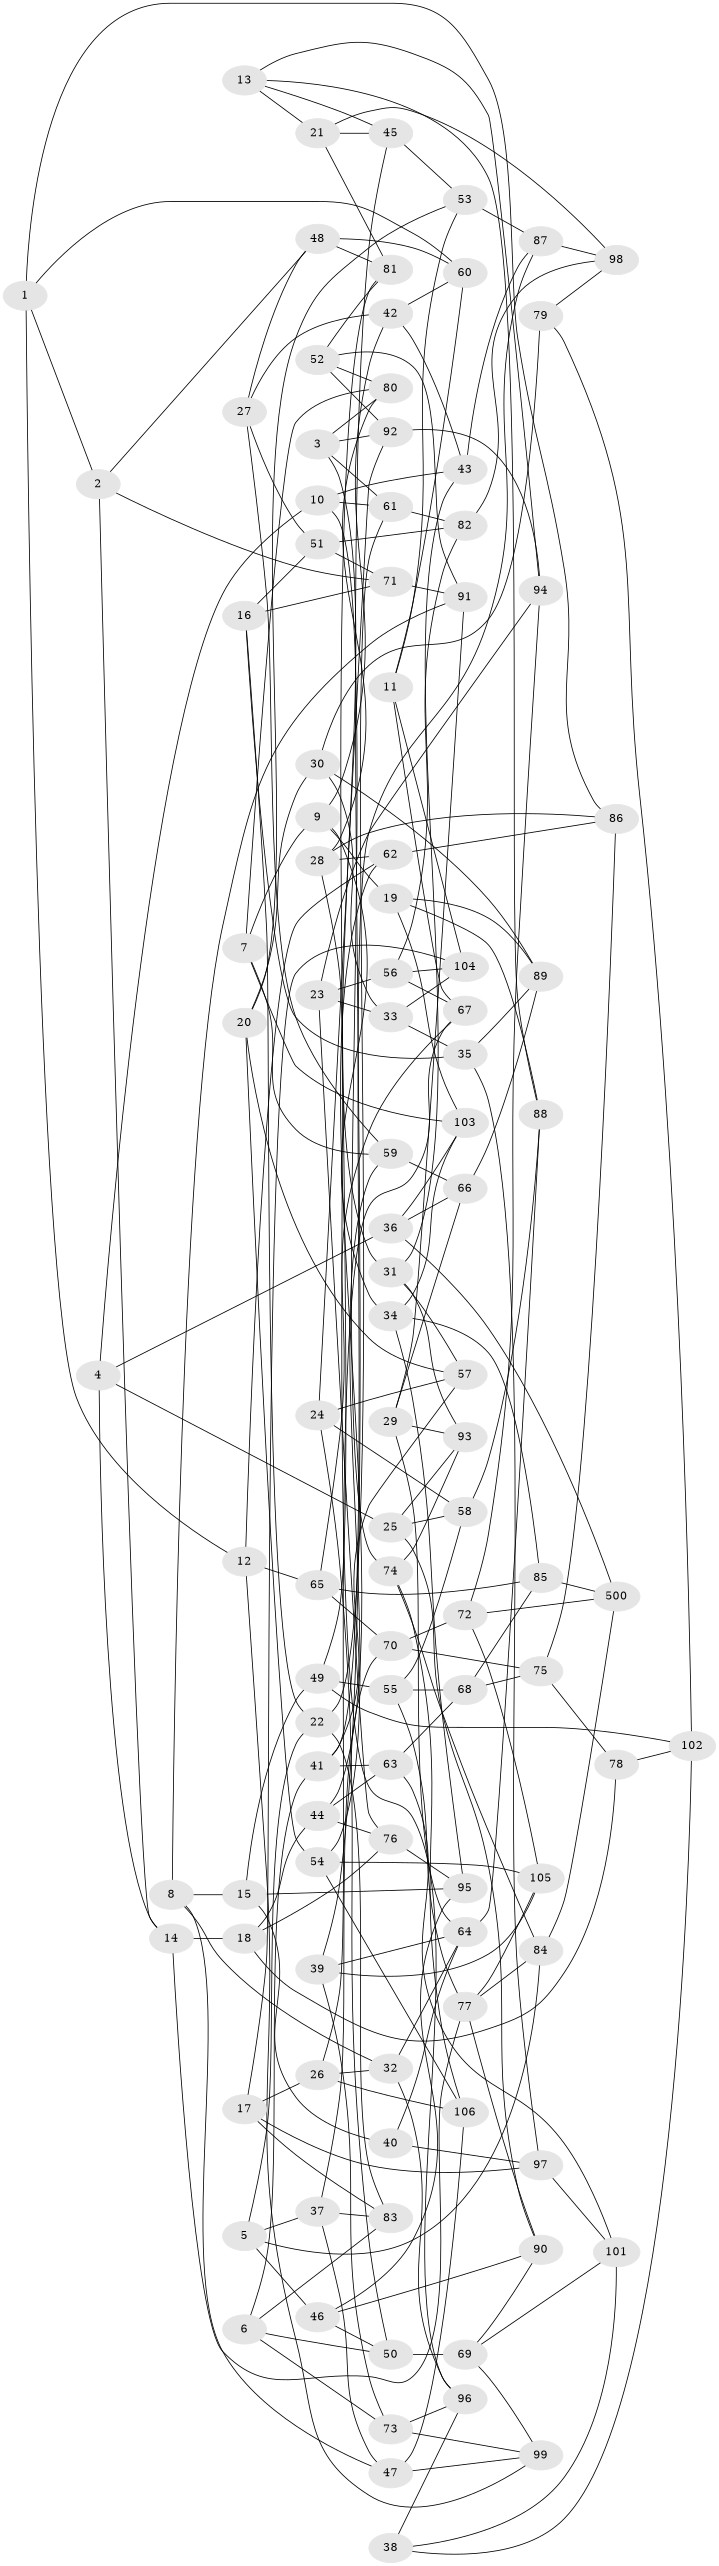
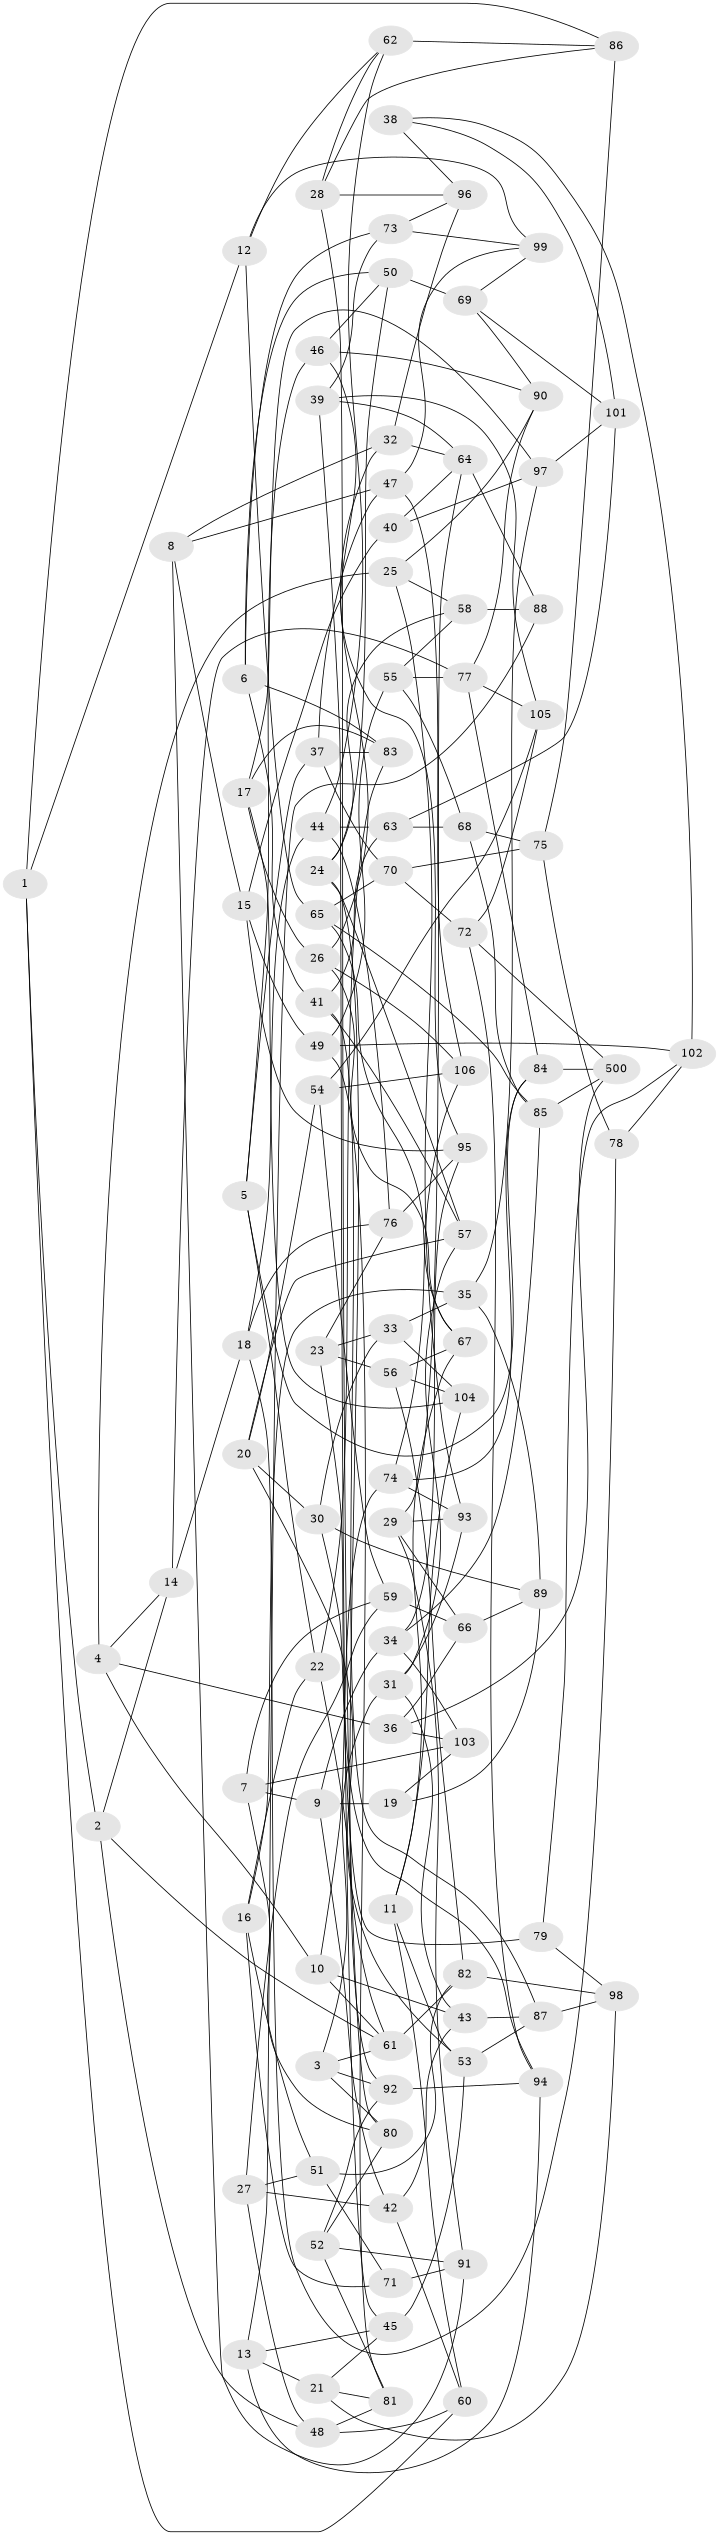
(239, 547) -> (234, 1949)
(505, 979) -> none
